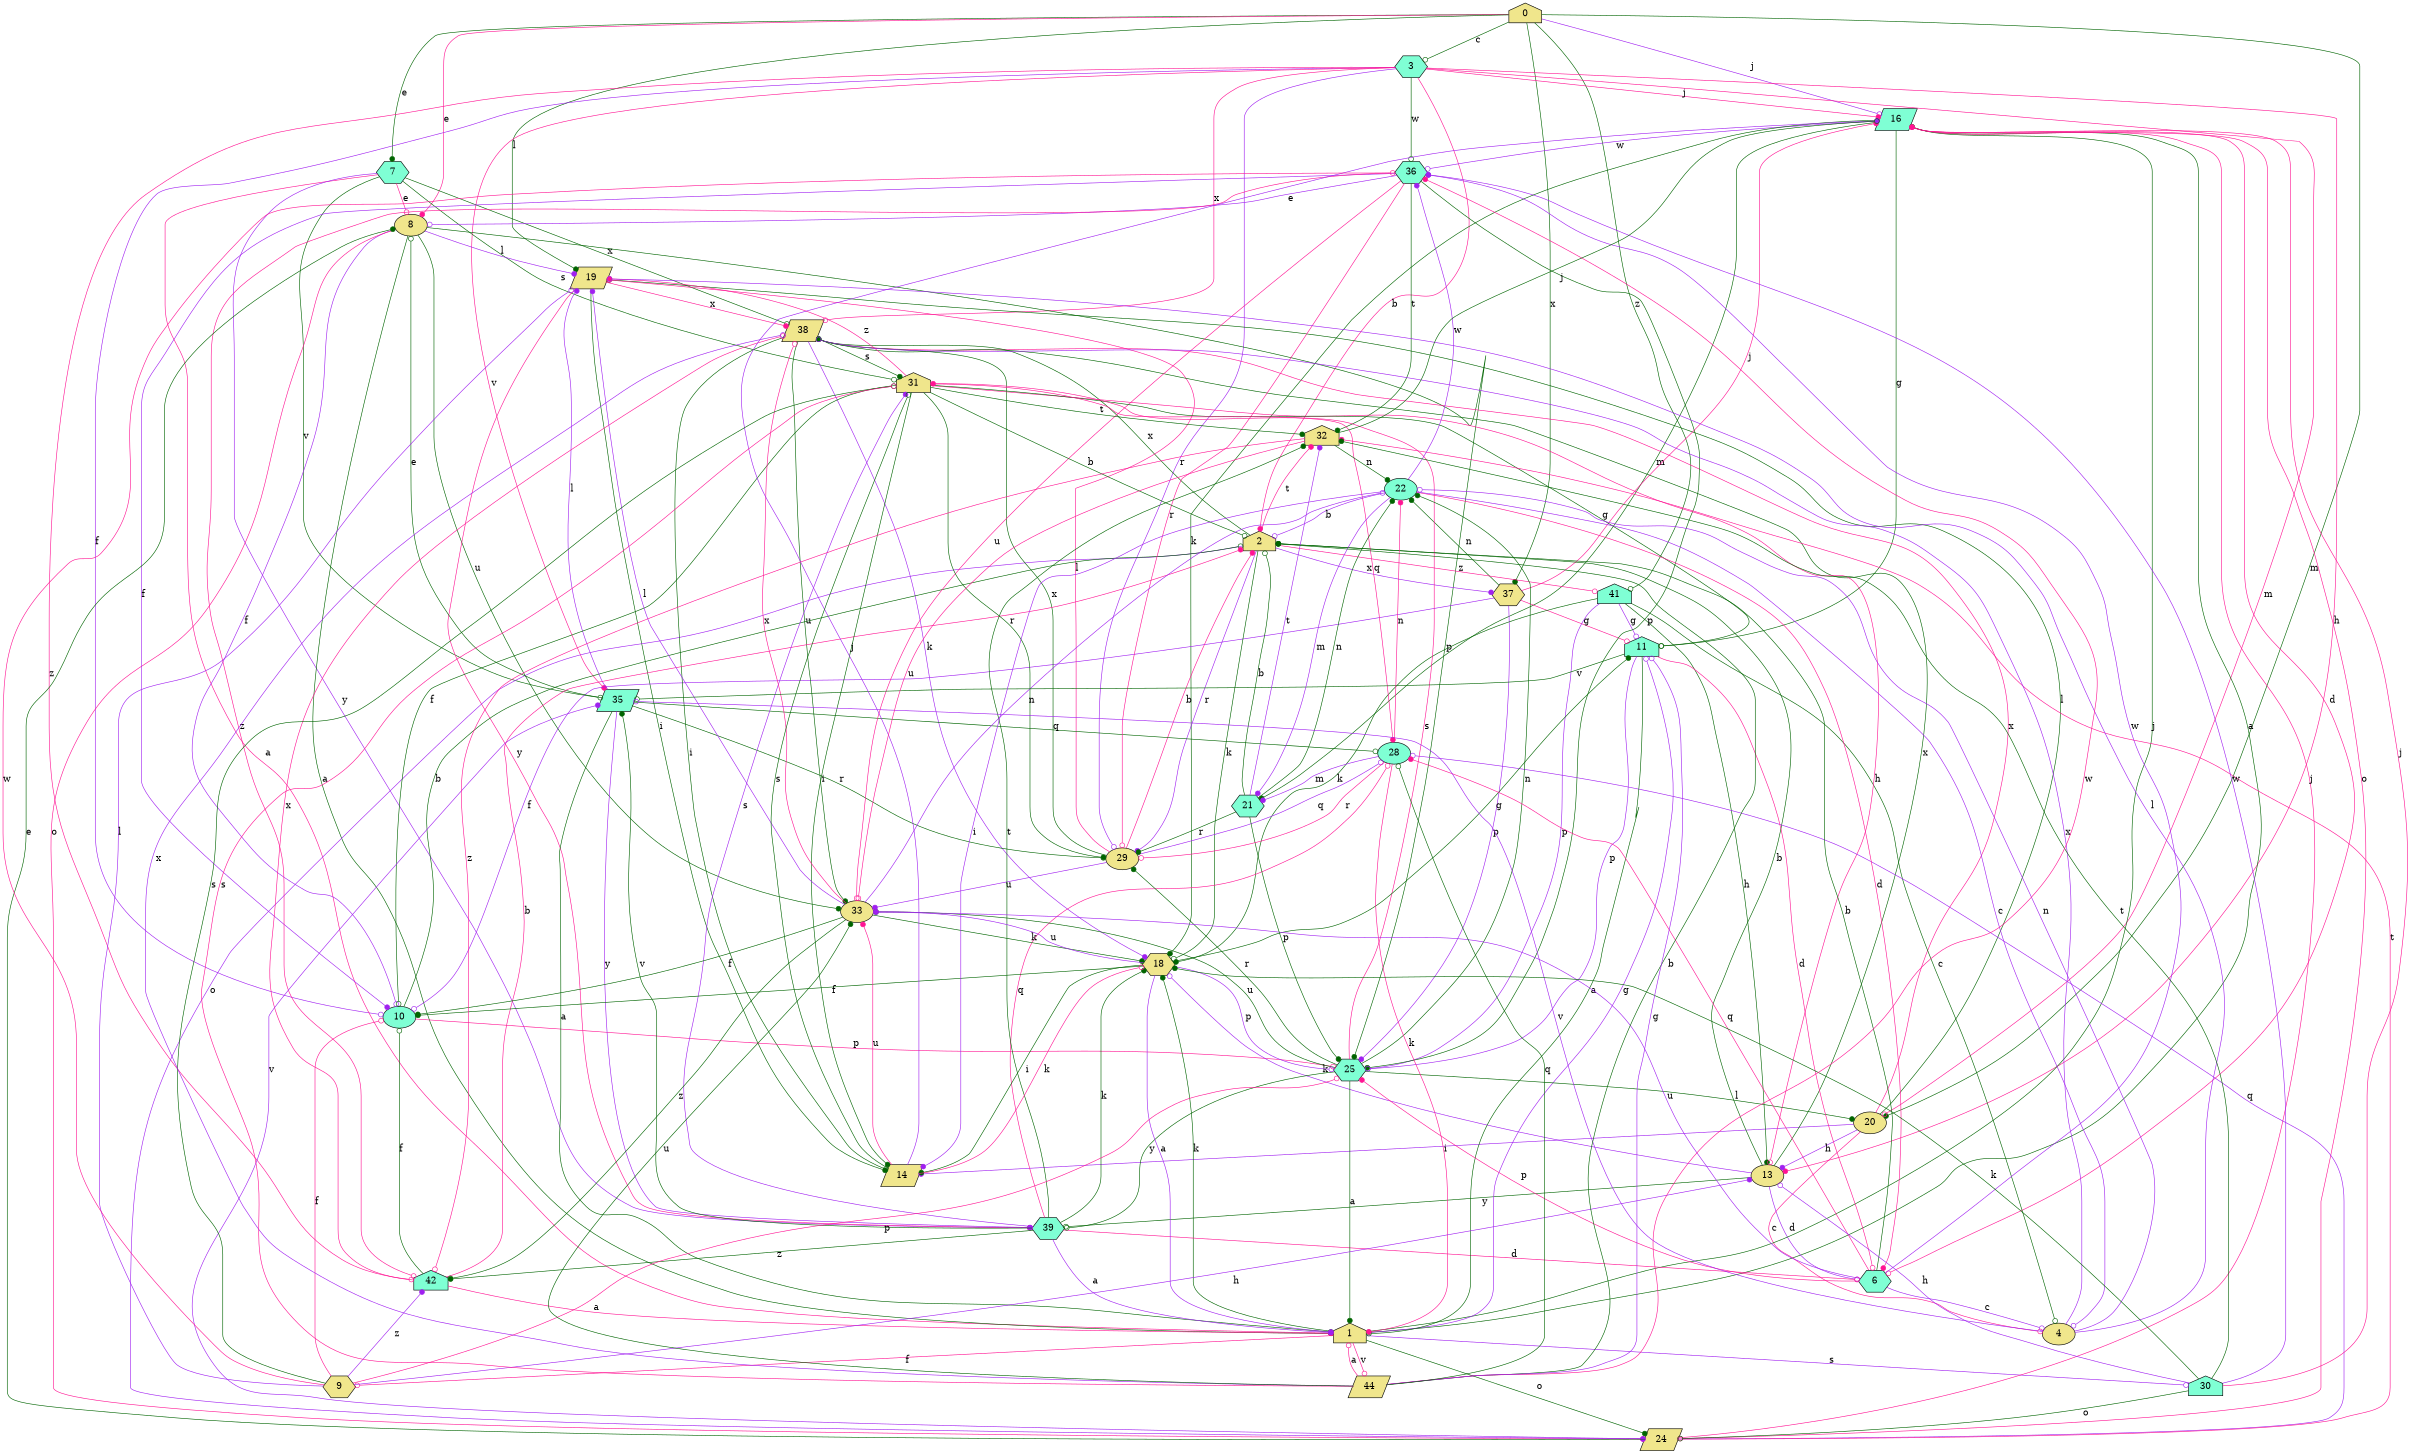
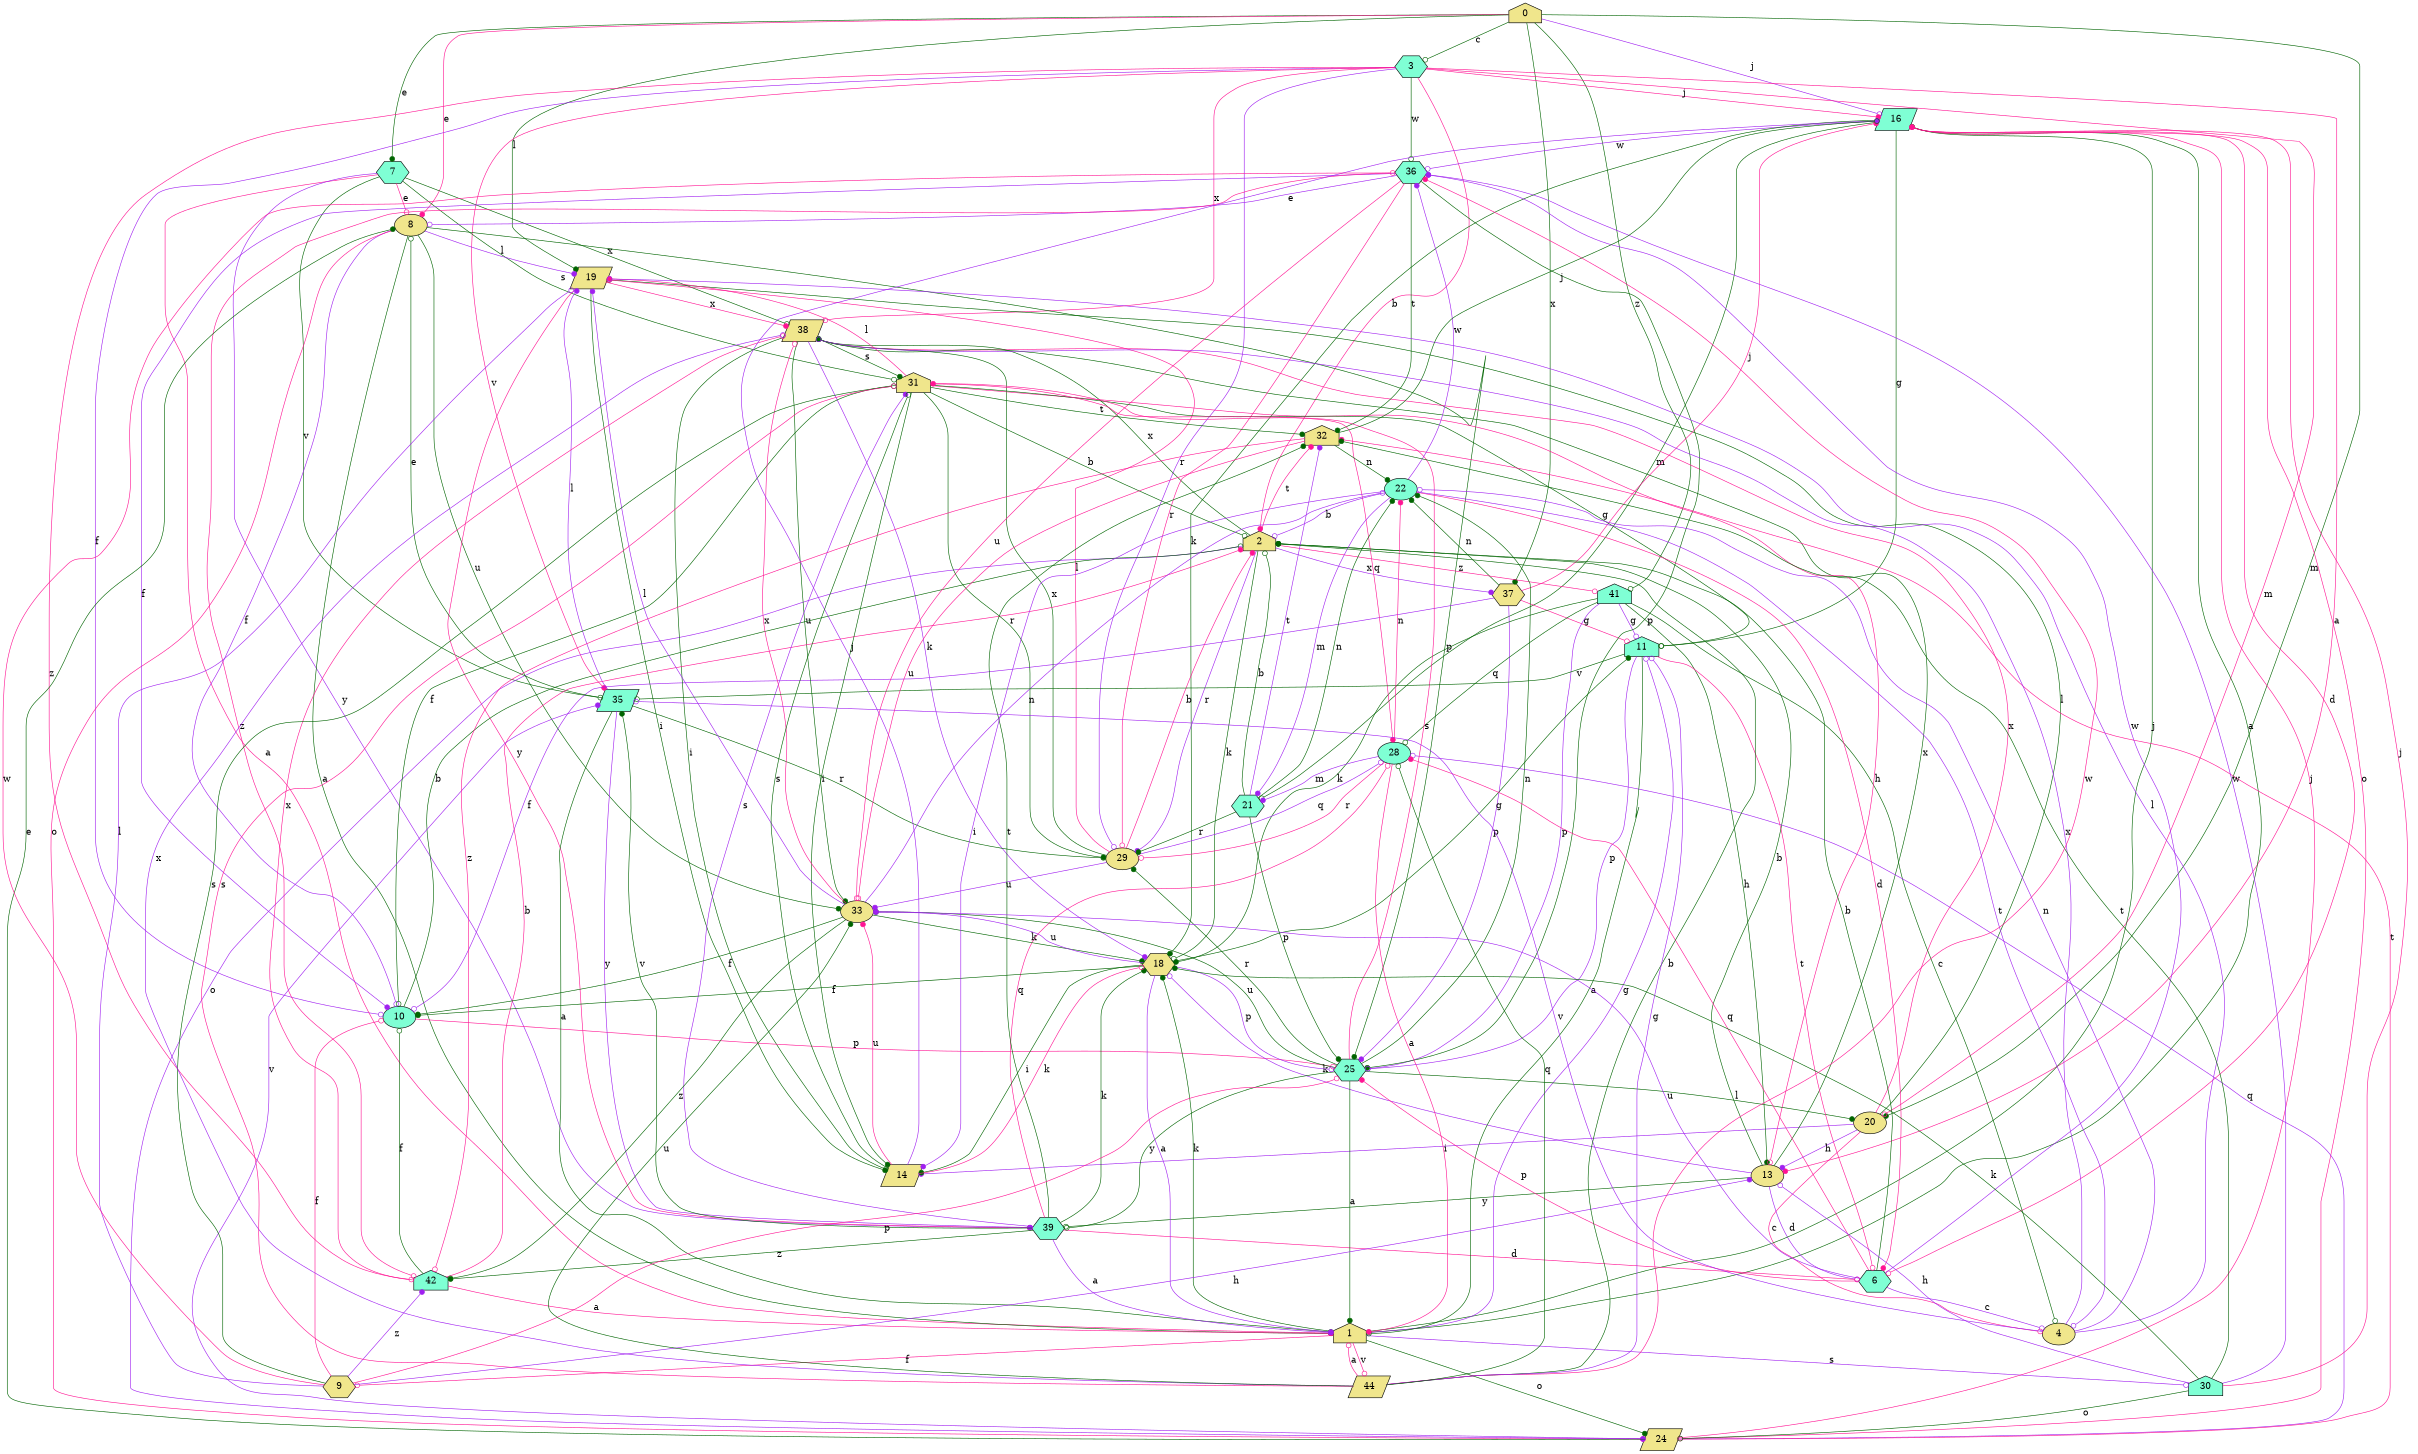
(866, 331) -> (866, 331)
(1652, 466) -> (1652, 466)
(2337, 621) -> (2337, 621)
(985, 725) -> (1498, 666)
(2000, 912) -> (2000, 912)
(1802, 964) -> (1802, 964)
(1411, 1044) -> (1411, 1044)
